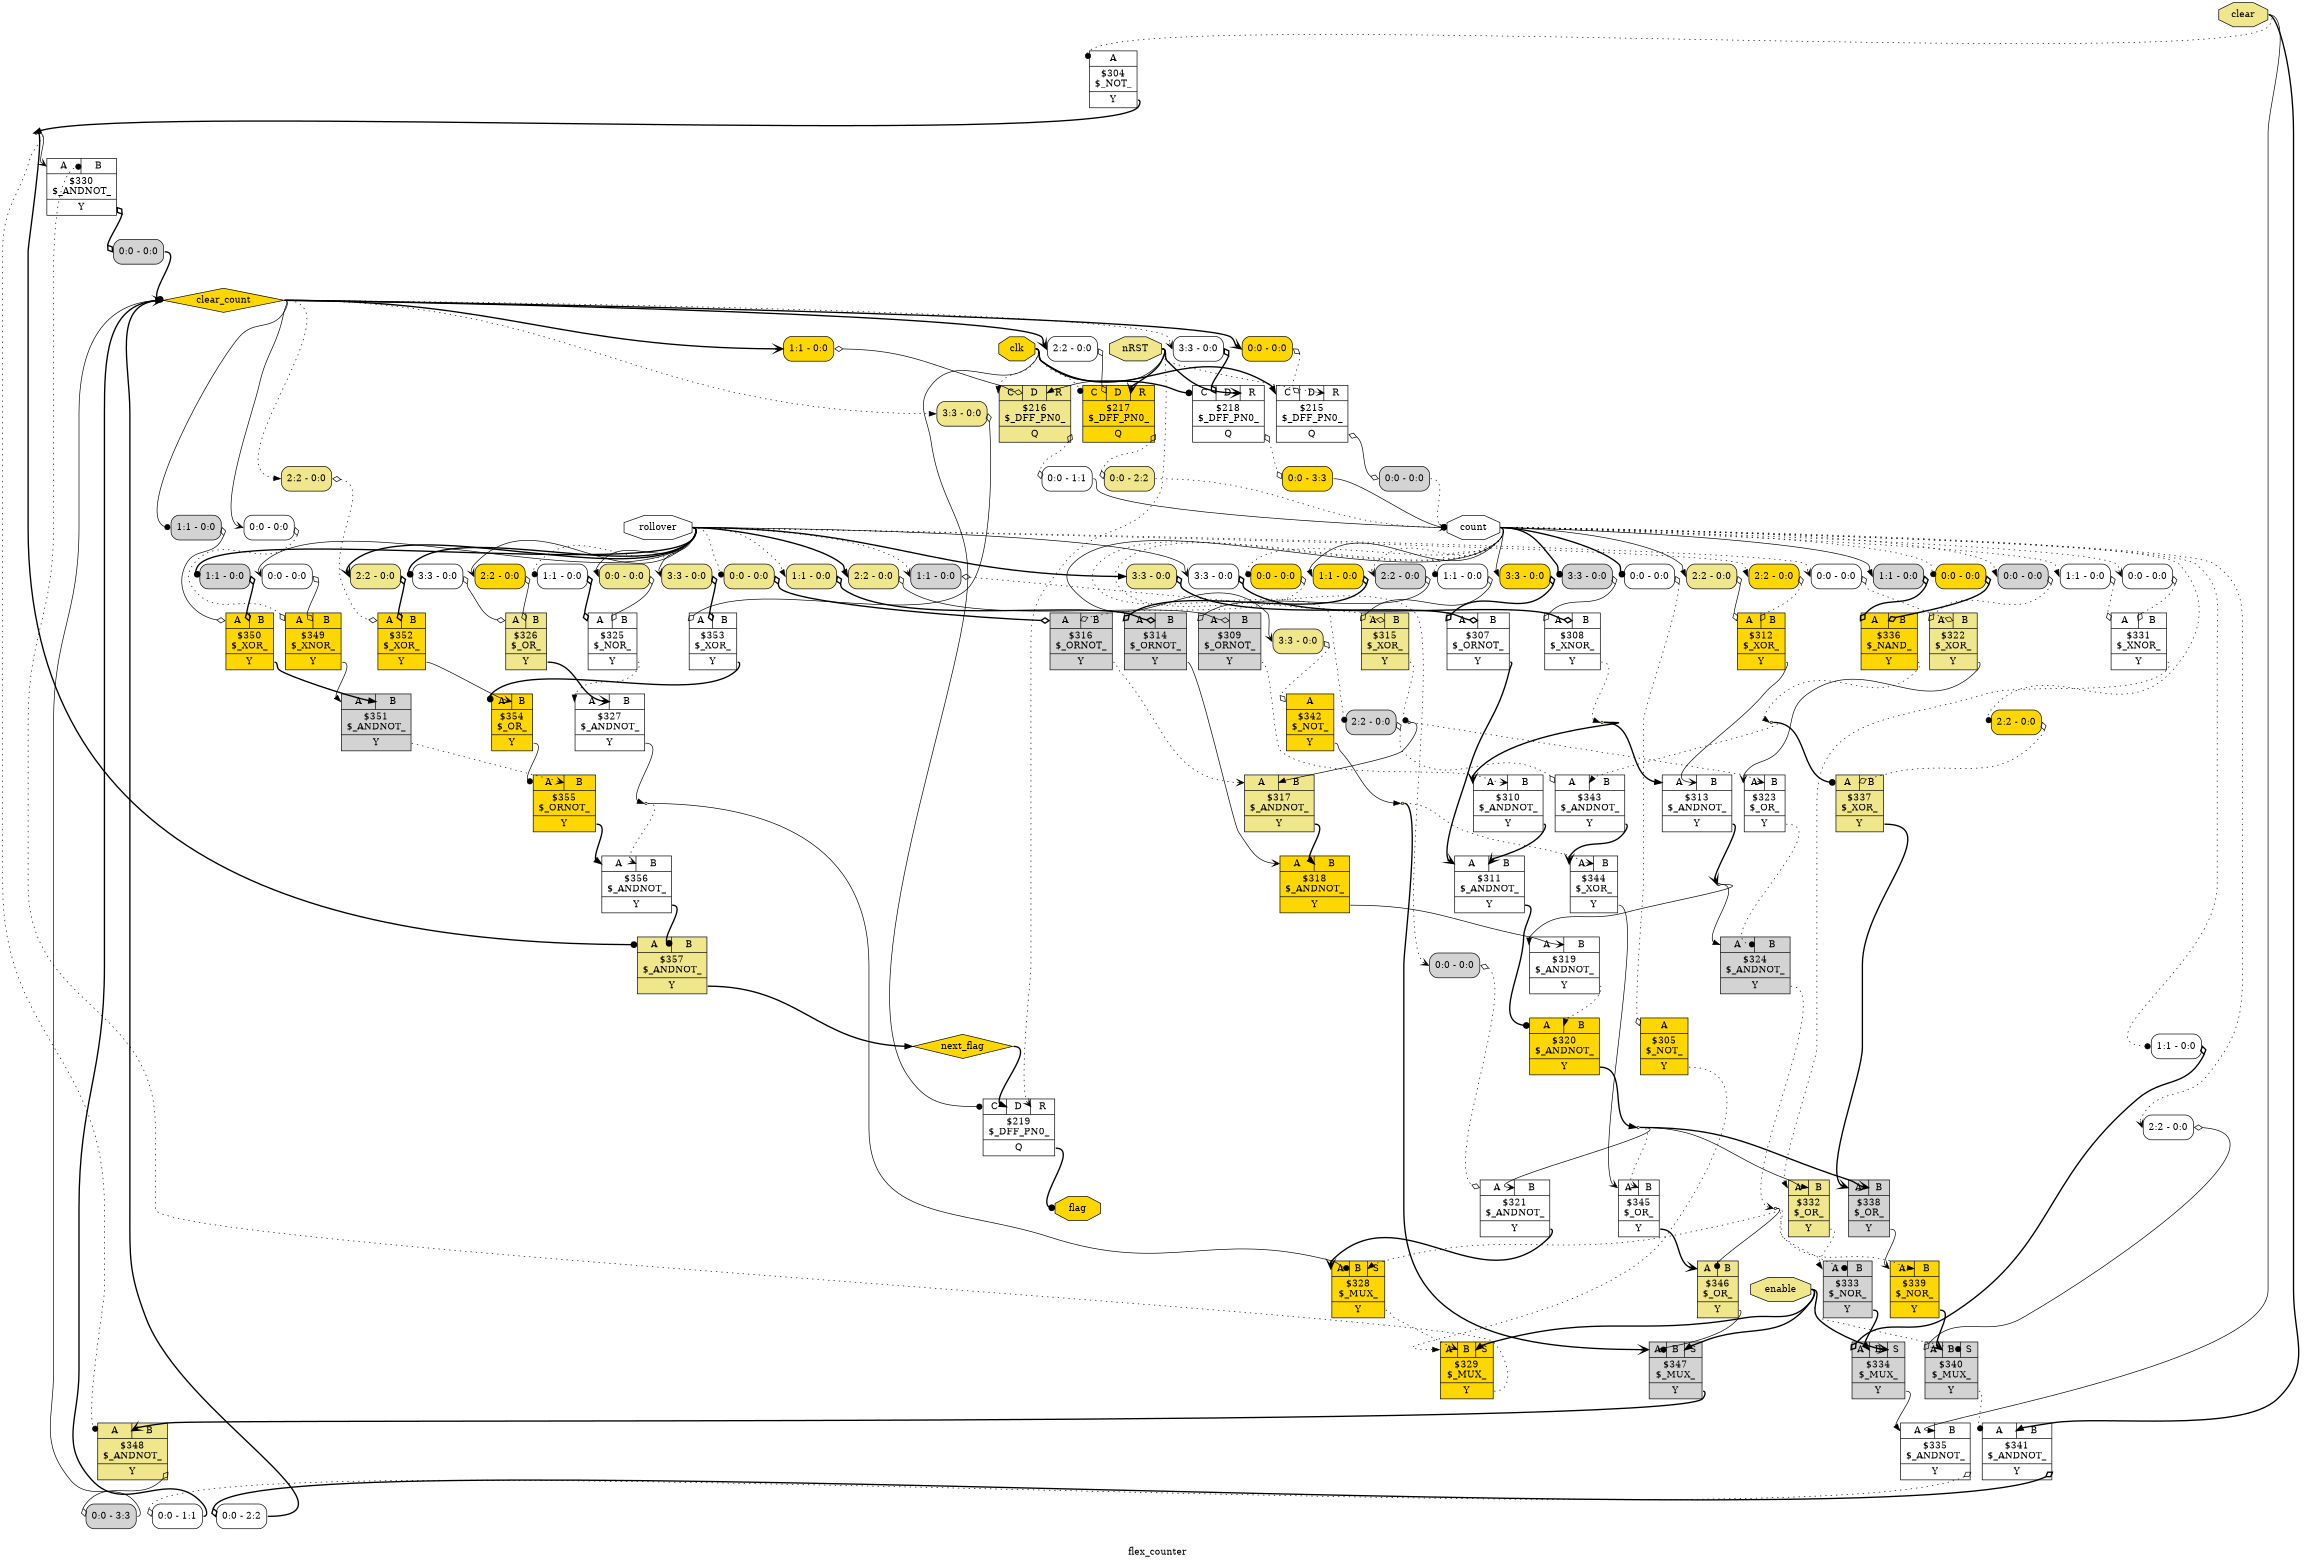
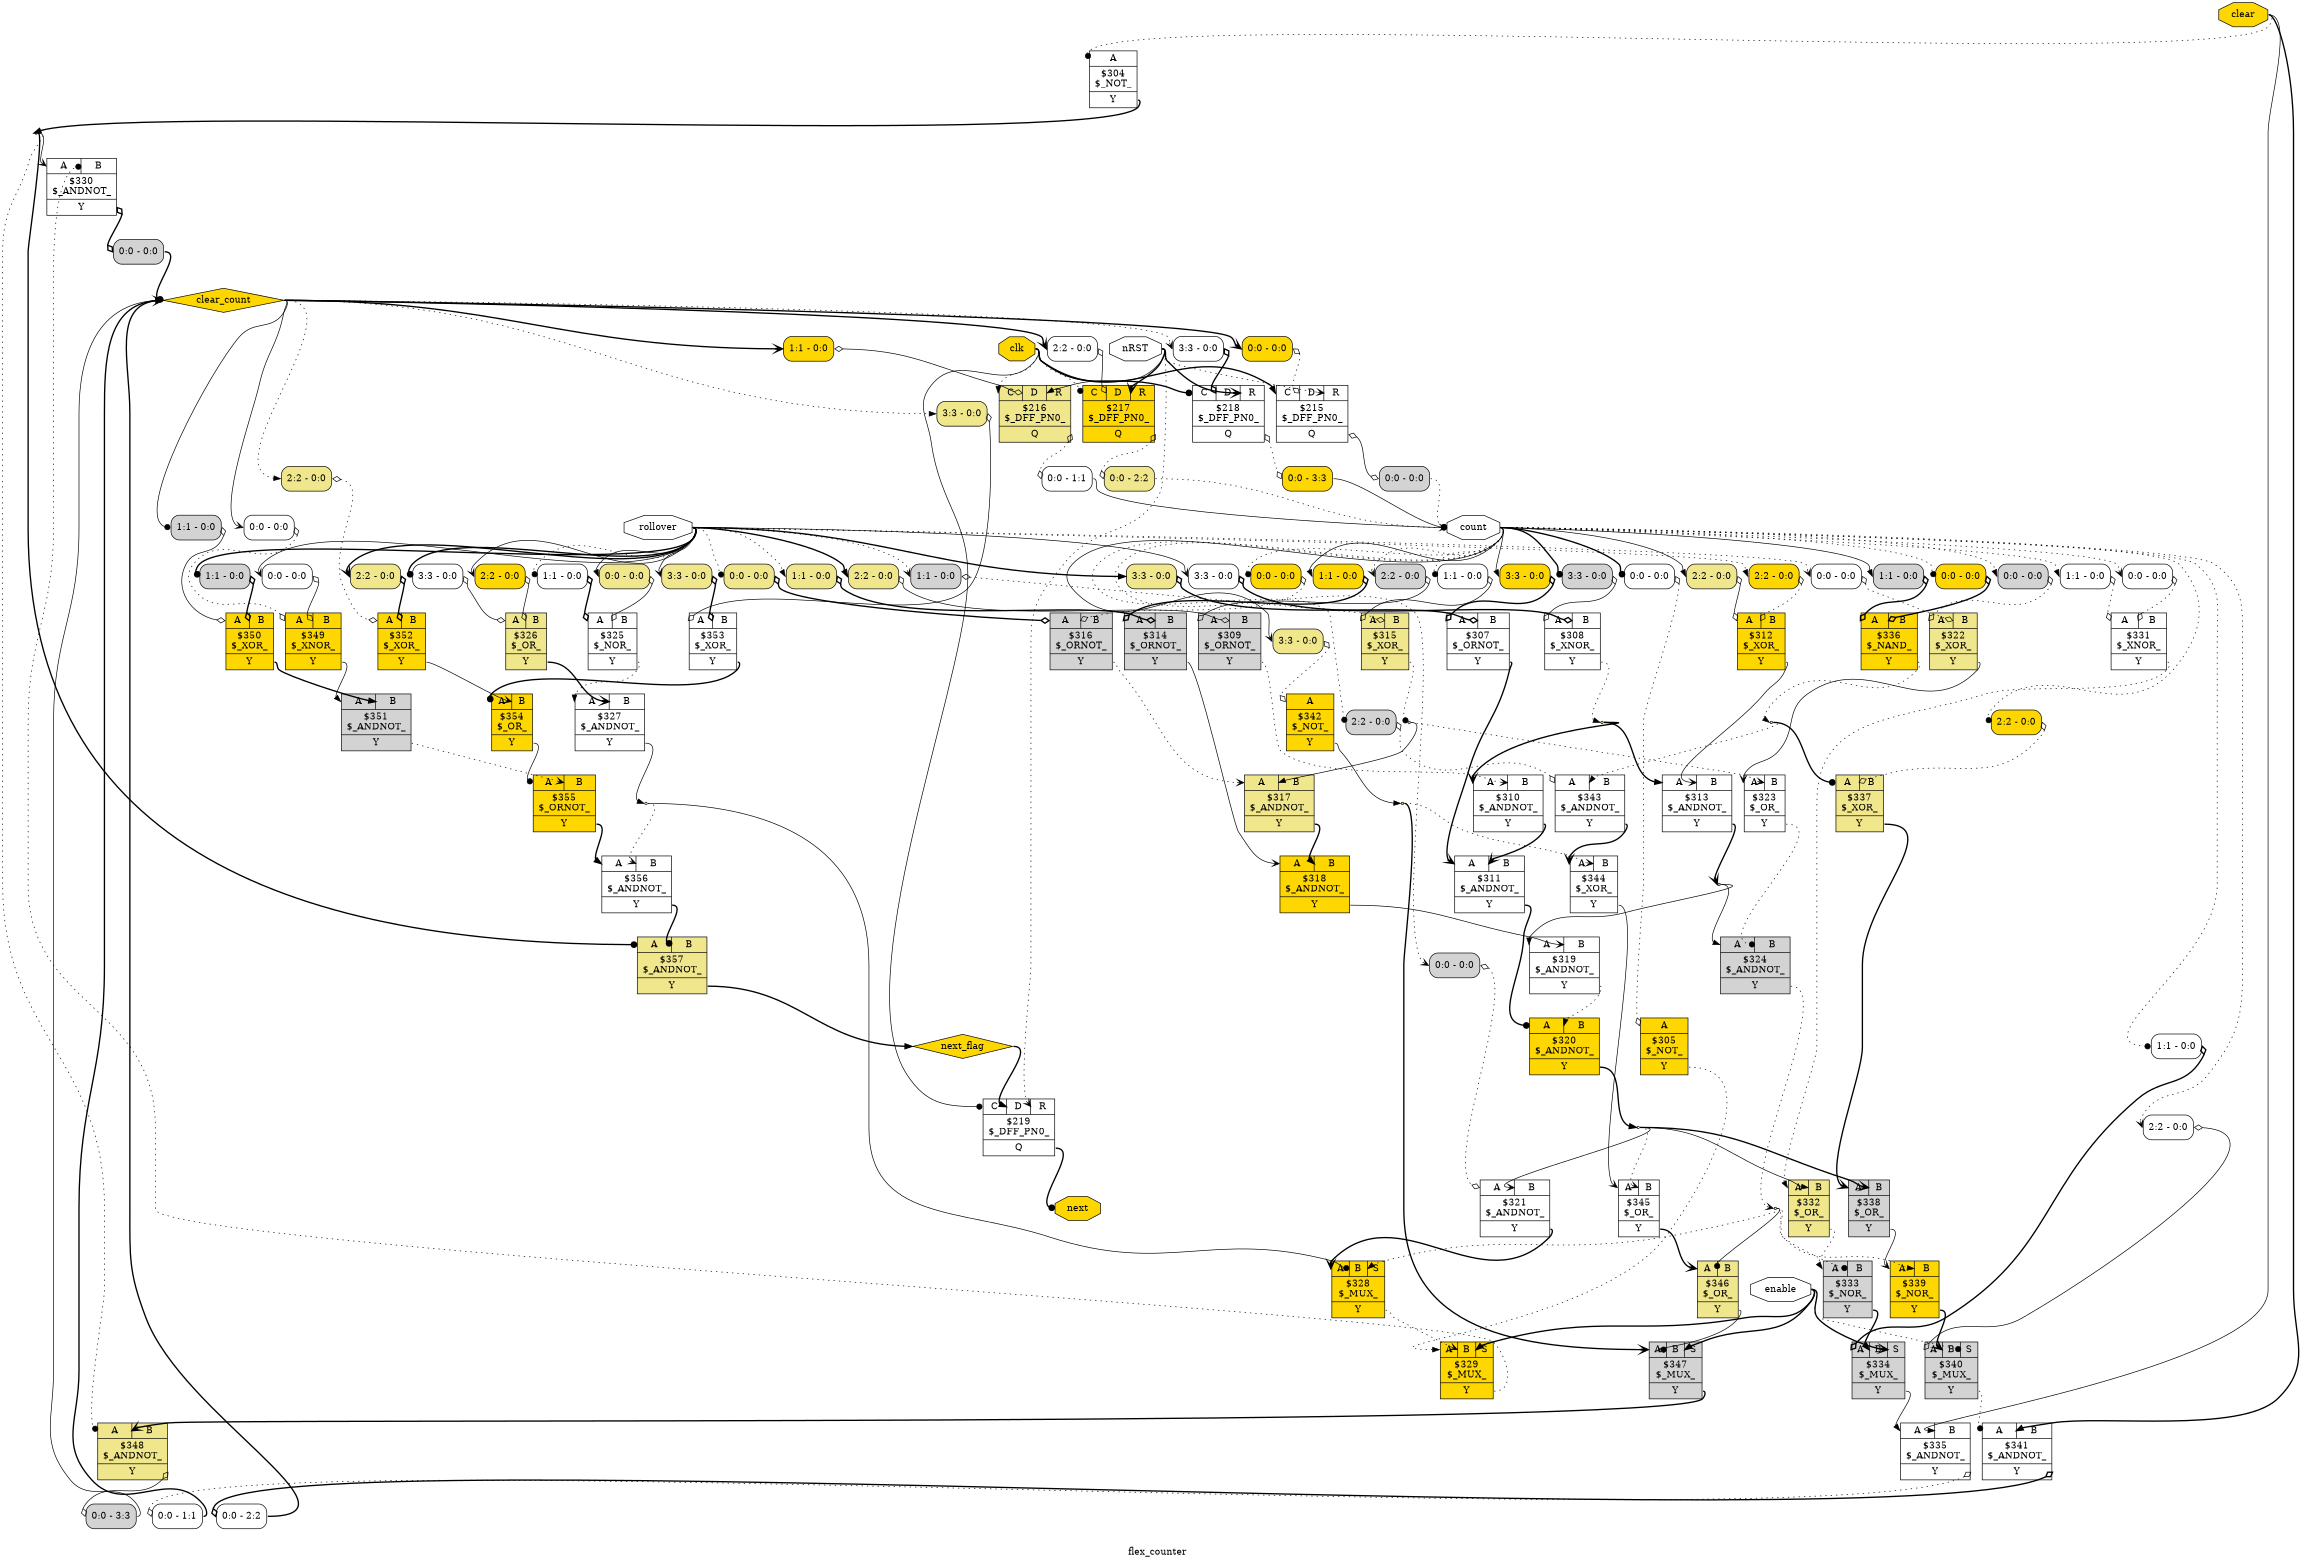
(2243, 15) -> (2243, 15)
(1135, 349) -> (1135, 349)
(1078, 1208) -> (1078, 1208)
(1781, 1289) -> (1781, 1289)
